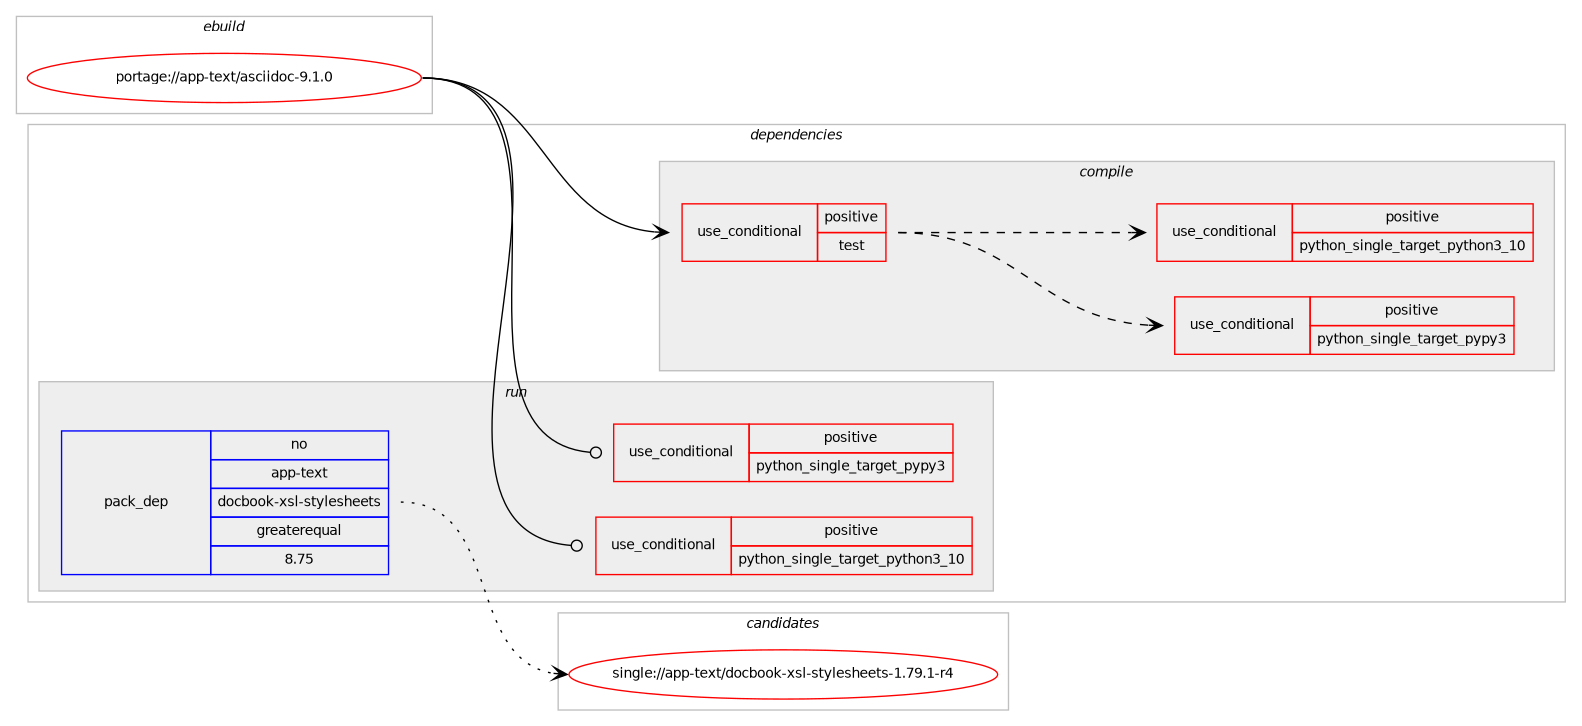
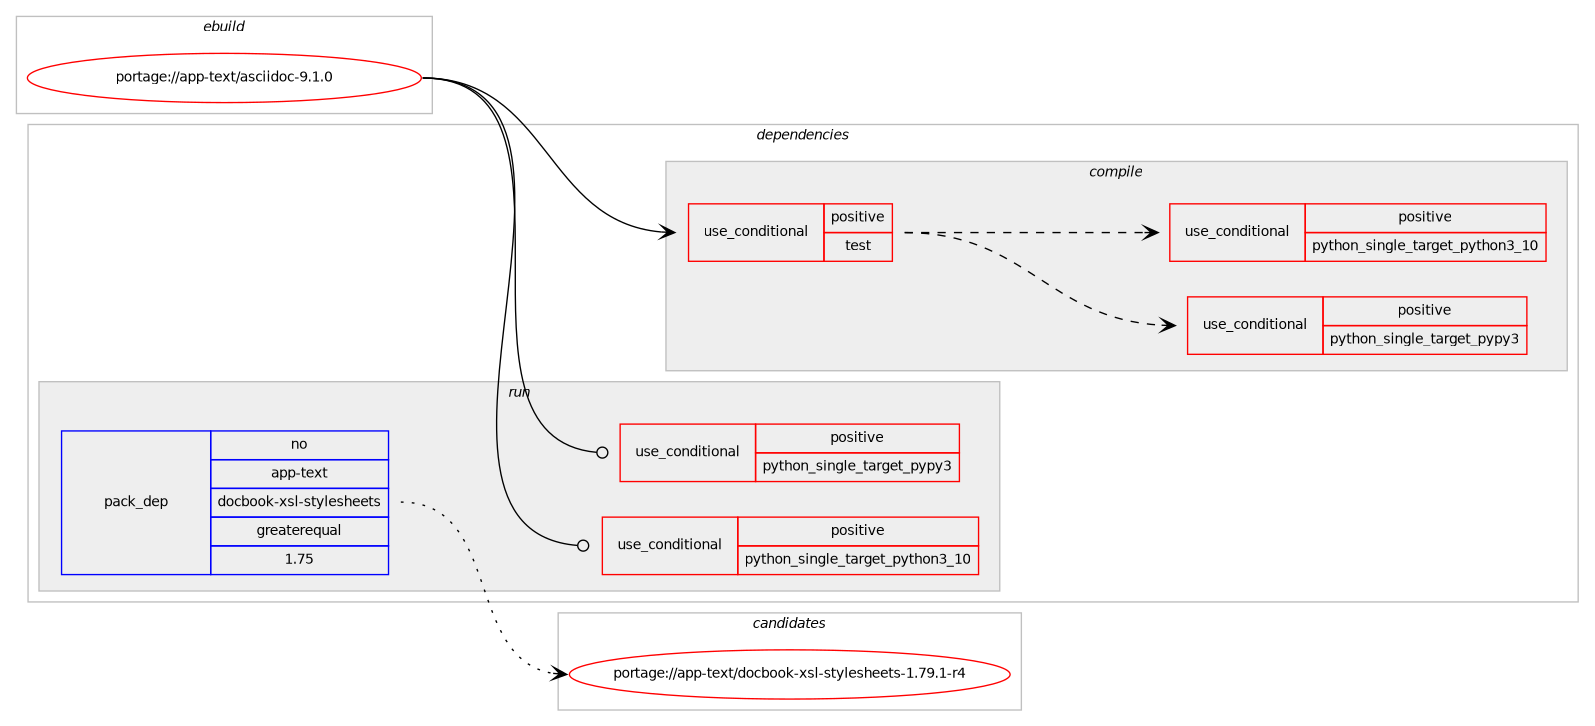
(300, 560) -> (300, 560)
(783, 674) -> (790, 674)
